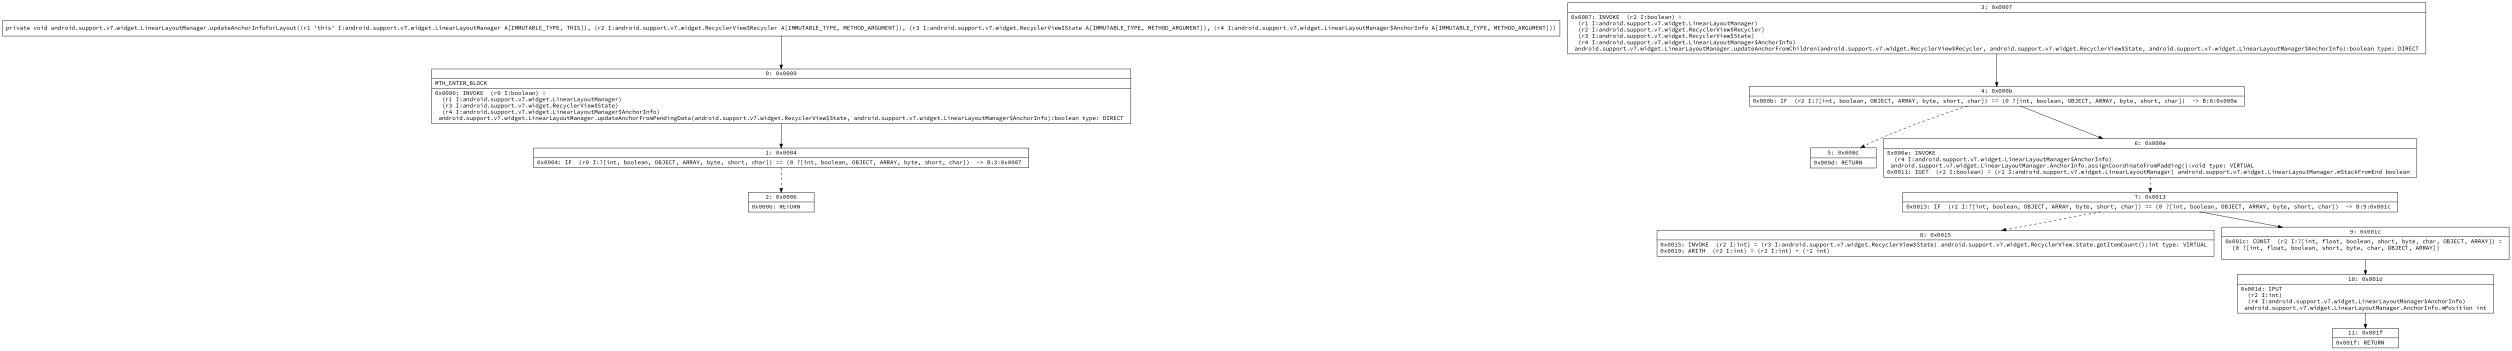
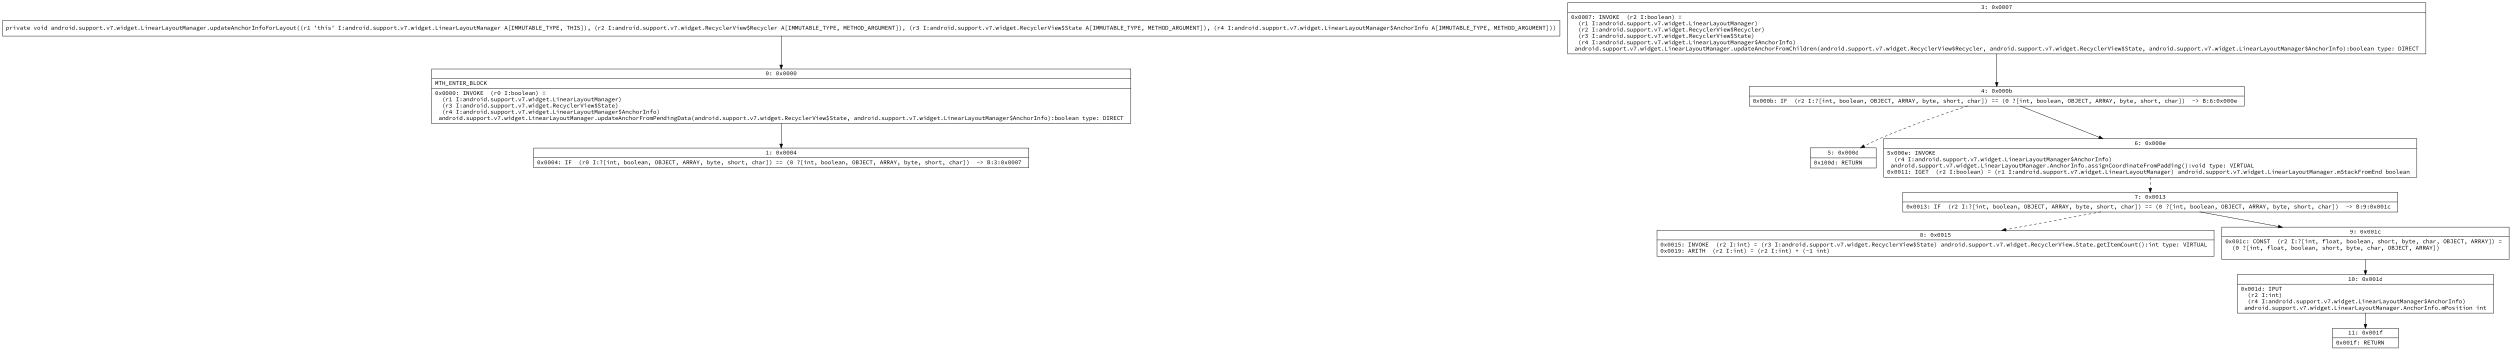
(1843, 163) -> (1843, 163)
(781, 202) -> none
